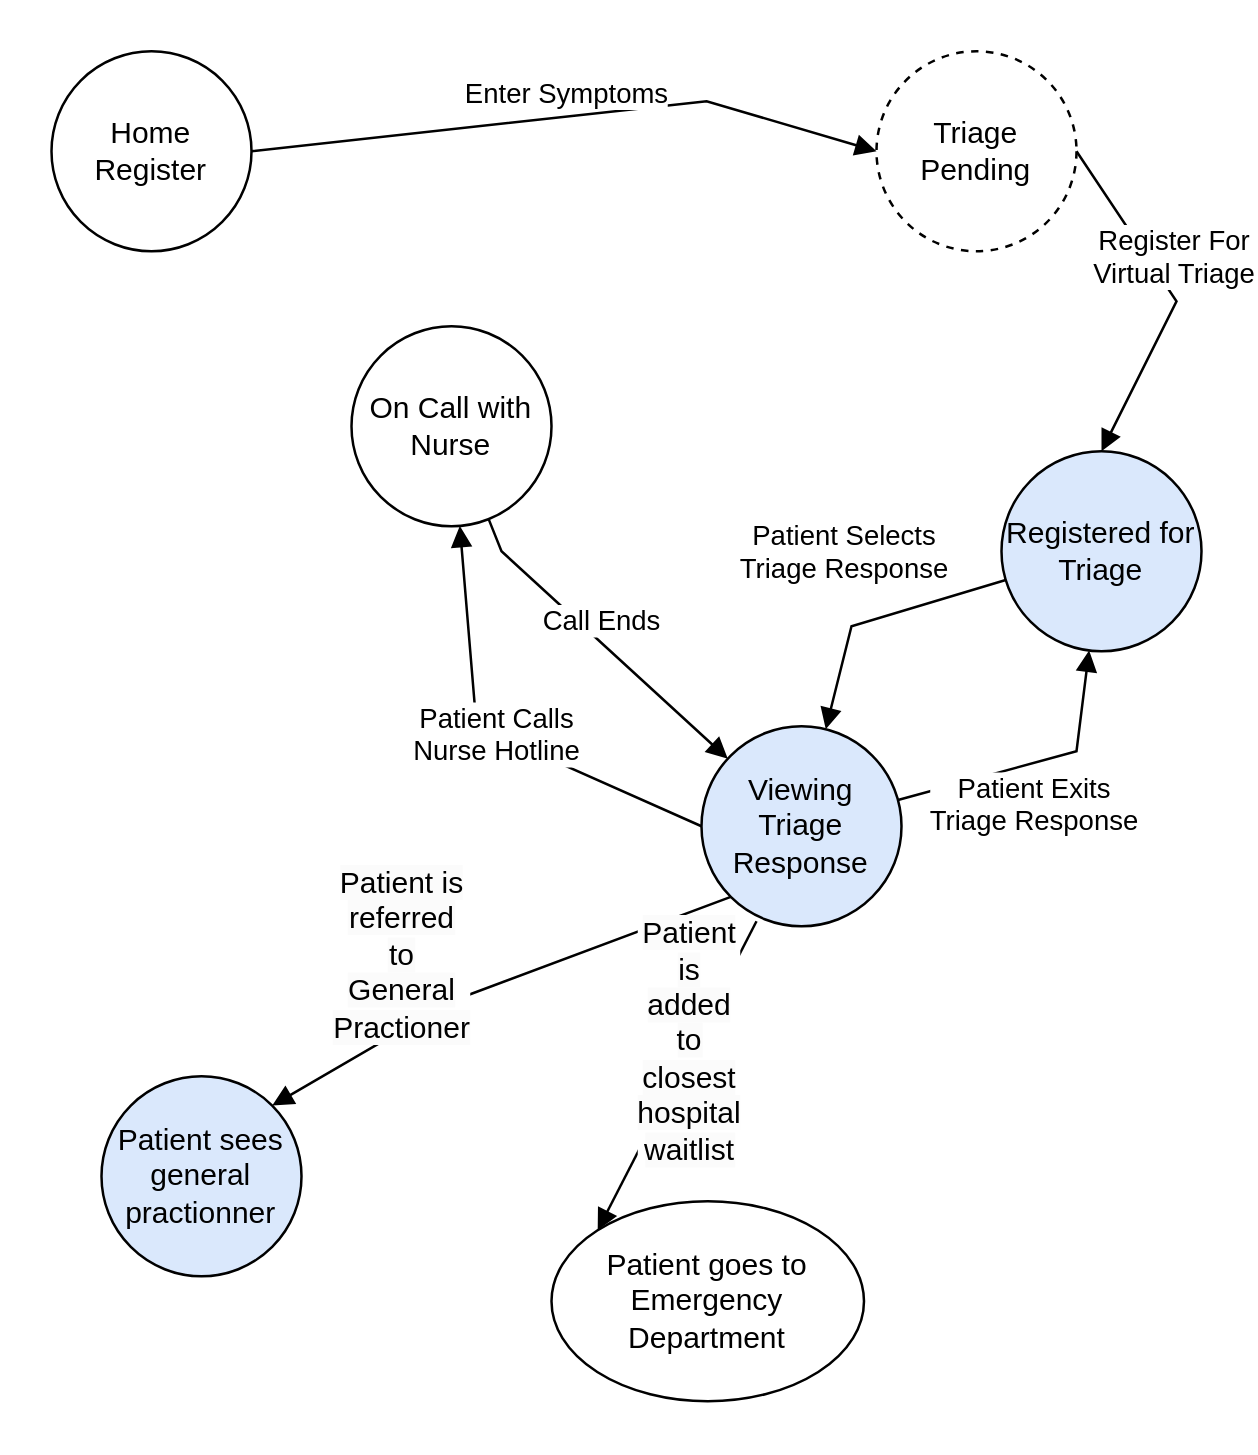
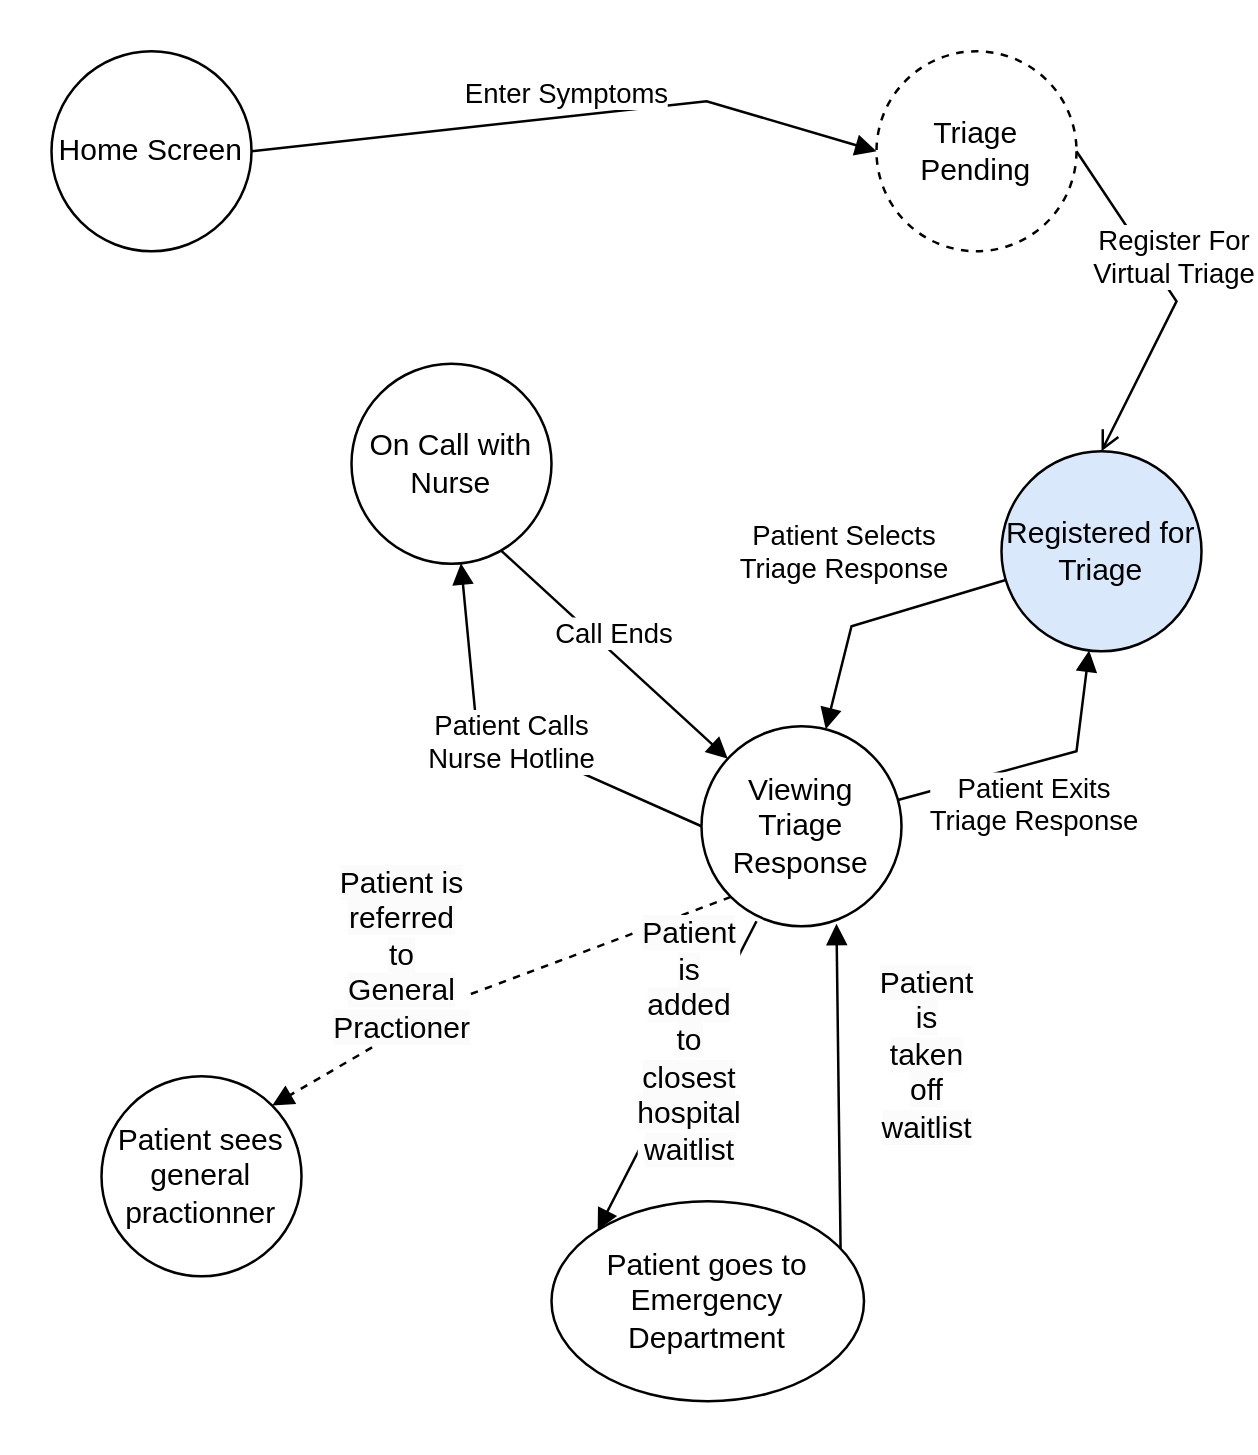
(151, 151) -> (151, 151)
(451, 426) -> (451, 464)
(1111, 432) -> (1108, 437)
(801, 826) -> (801, 826)
(553, 963) -> (553, 963)
none -> (838, 1097)
(201, 1176) -> (201, 1176)
